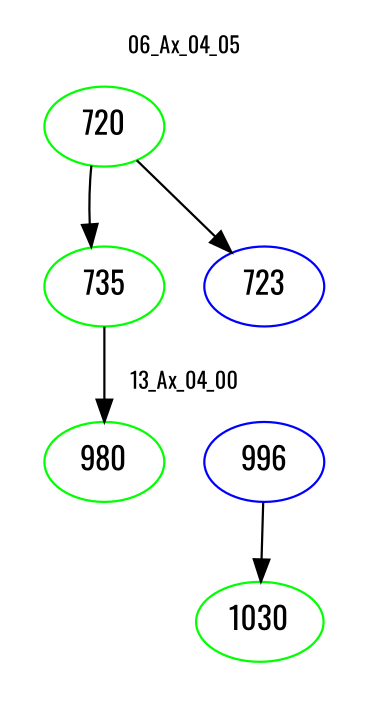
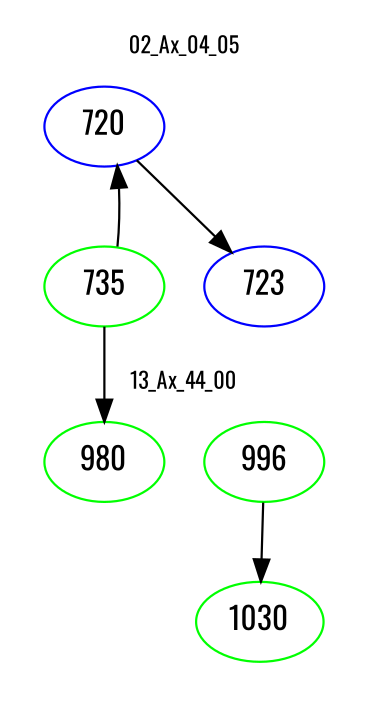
(184, 48) -> (184, 48)
(104, 127) -> (104, 127)
(90, 195) -> (119, 218)
(184, 383) -> (184, 383)
(264, 462) -> (264, 462)
